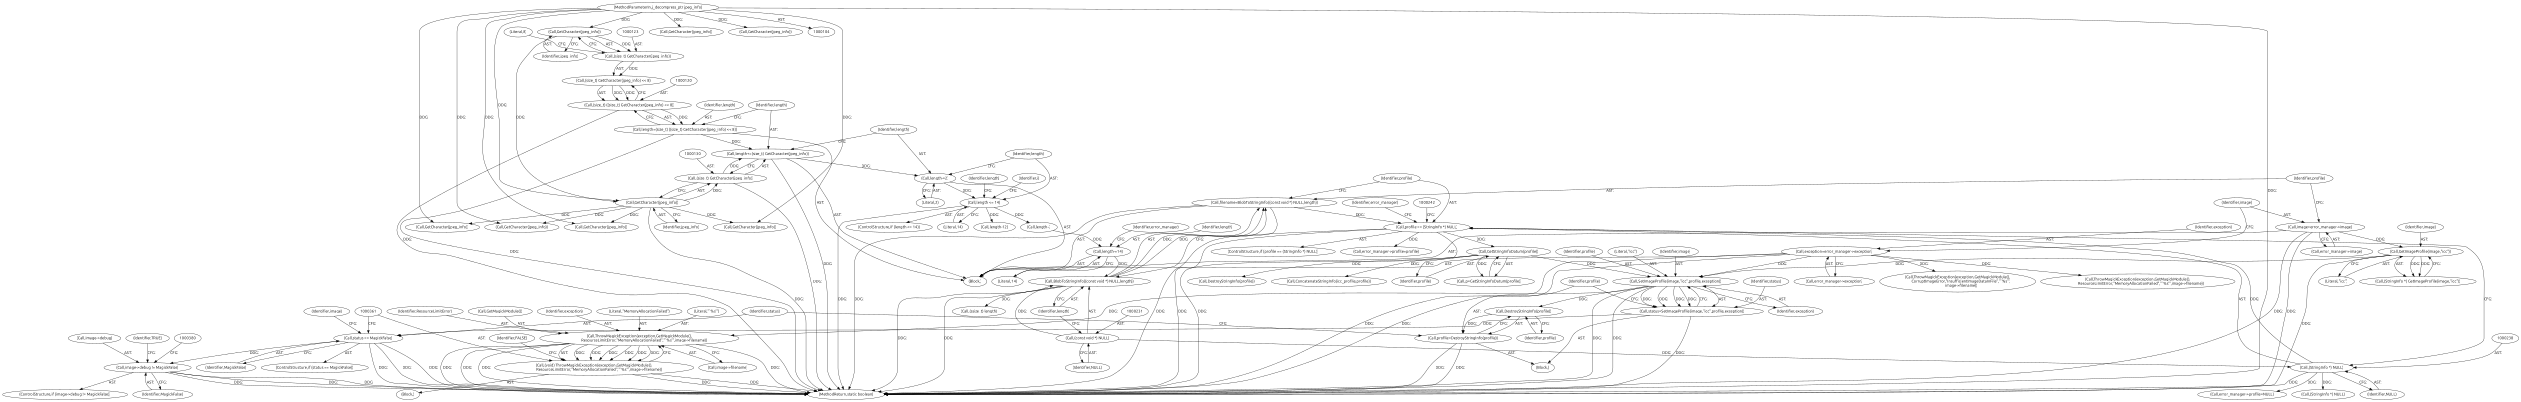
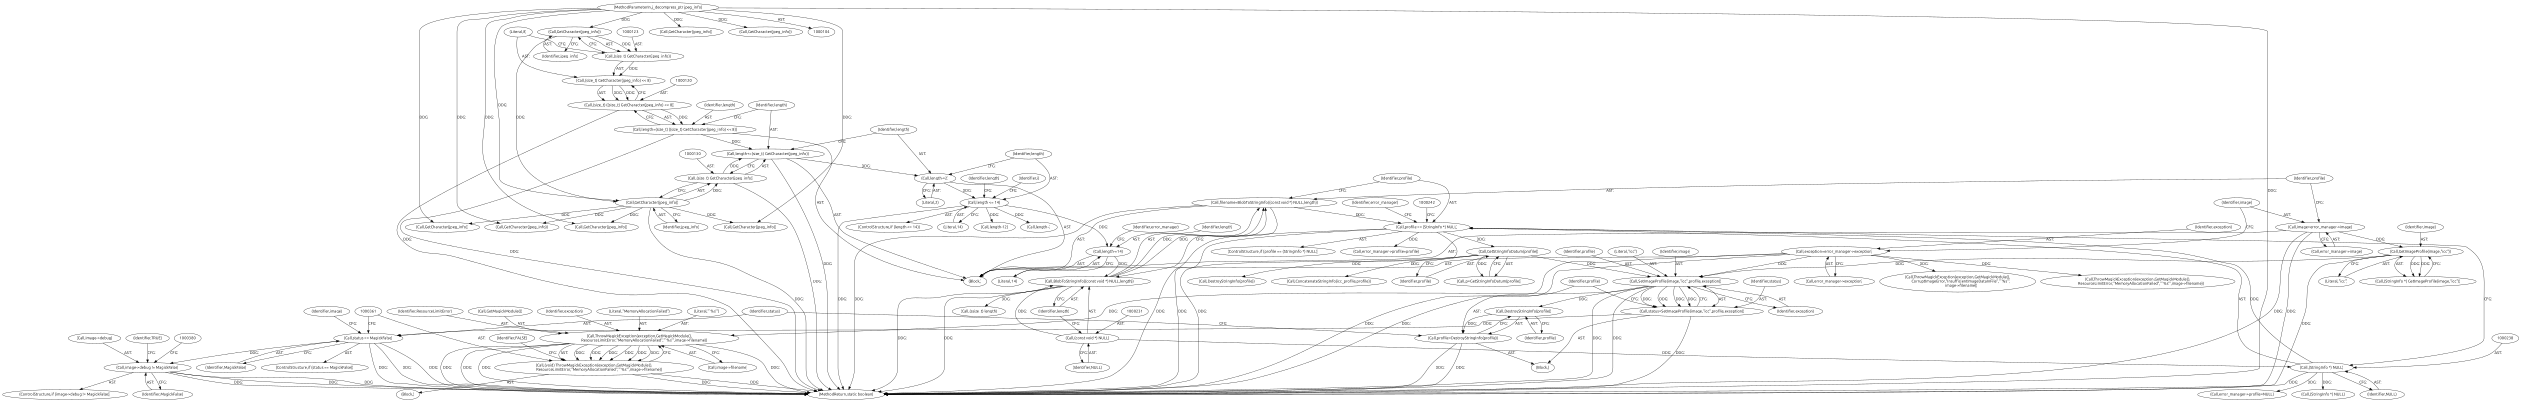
none -> (535, 68)
(1077, 234) -> (1060, 217)
